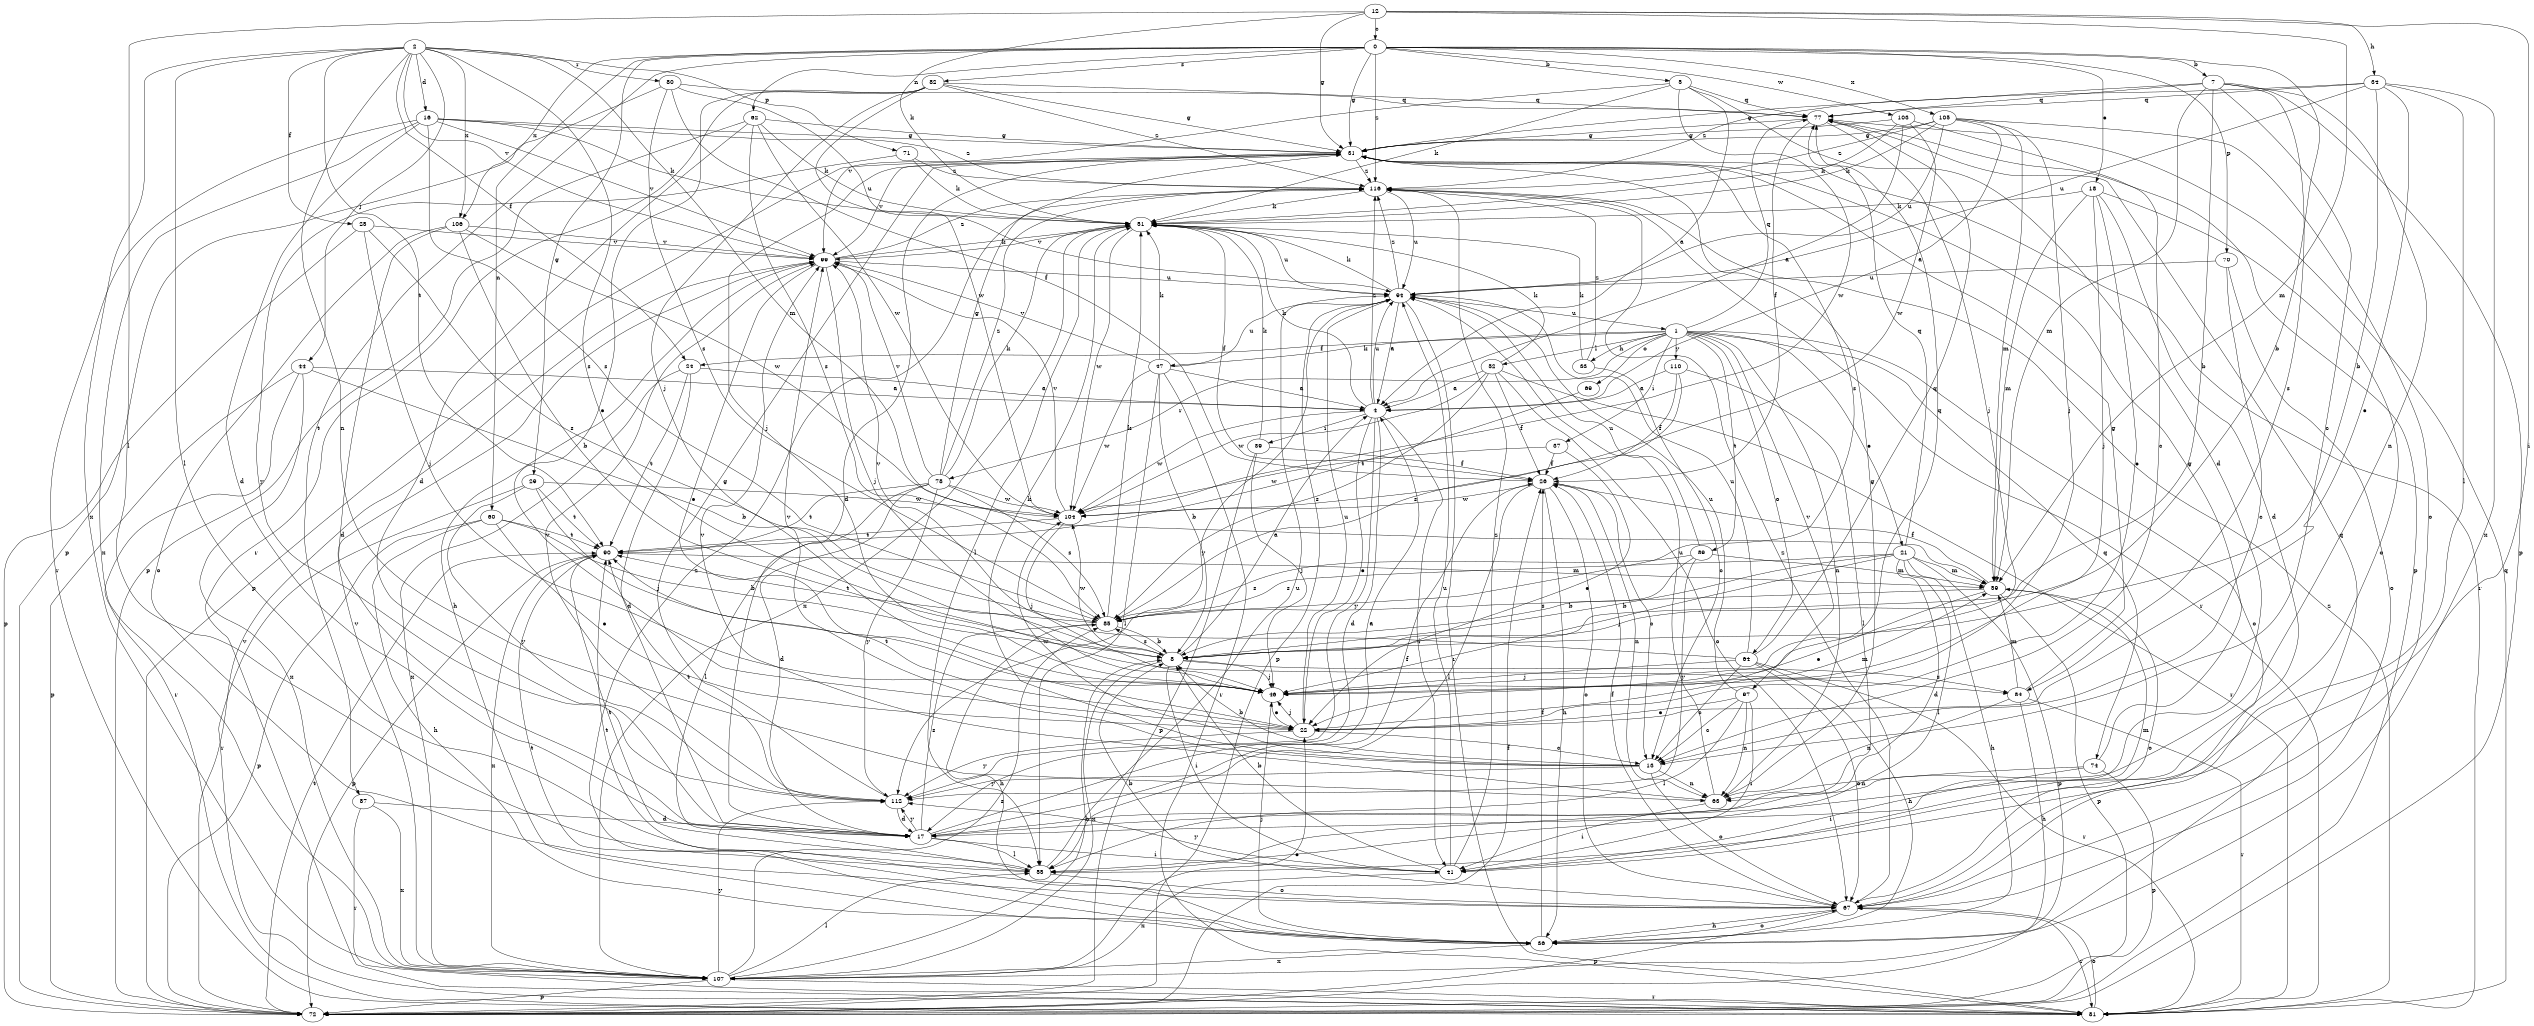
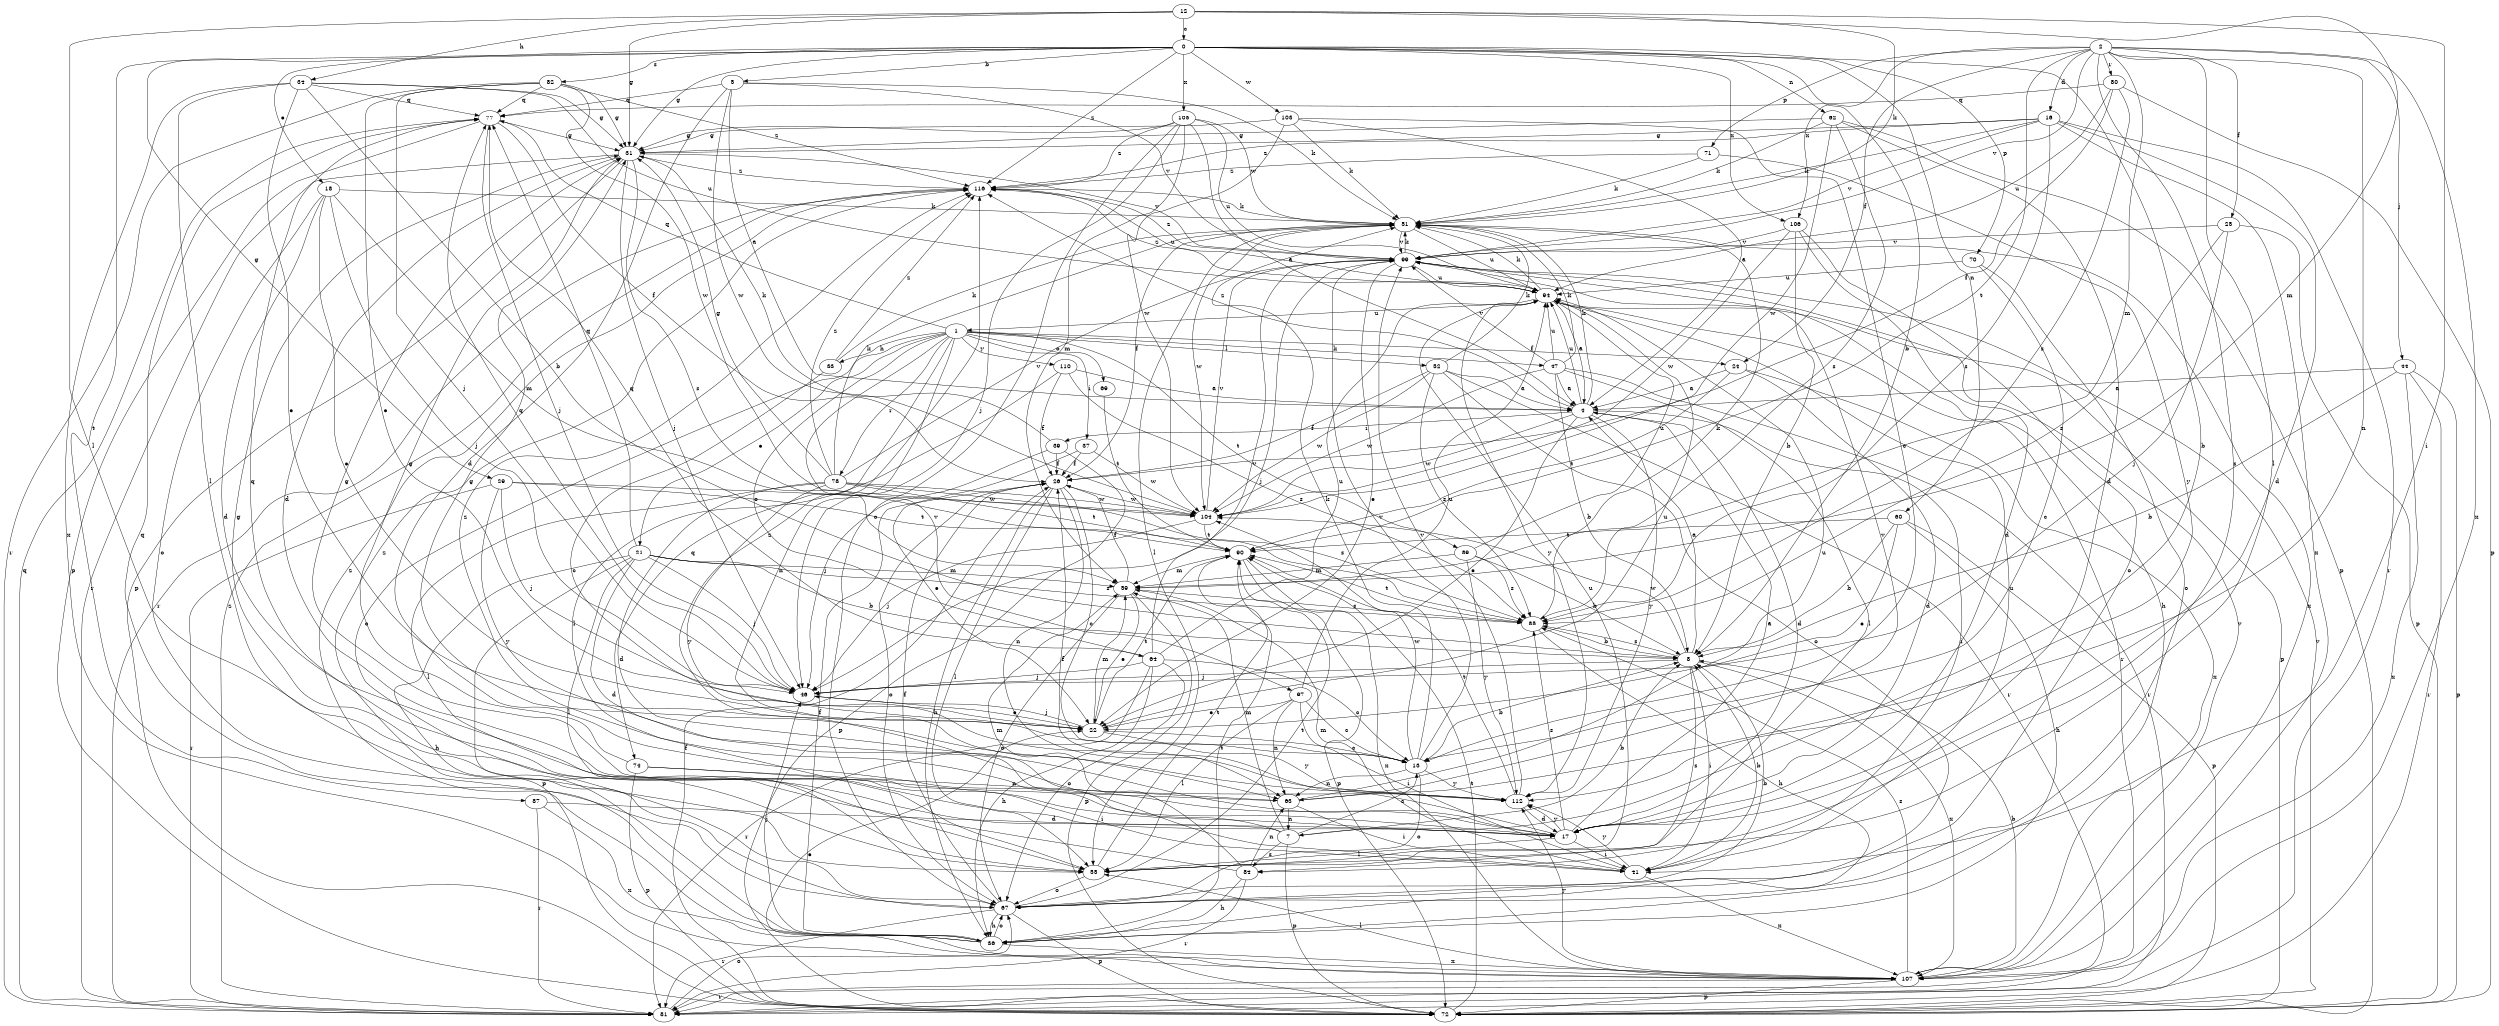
(1848, 171) -> (1253, 171)
(1262, 296) -> (798, 370)
(2305, 600) -> (1288, 819)
